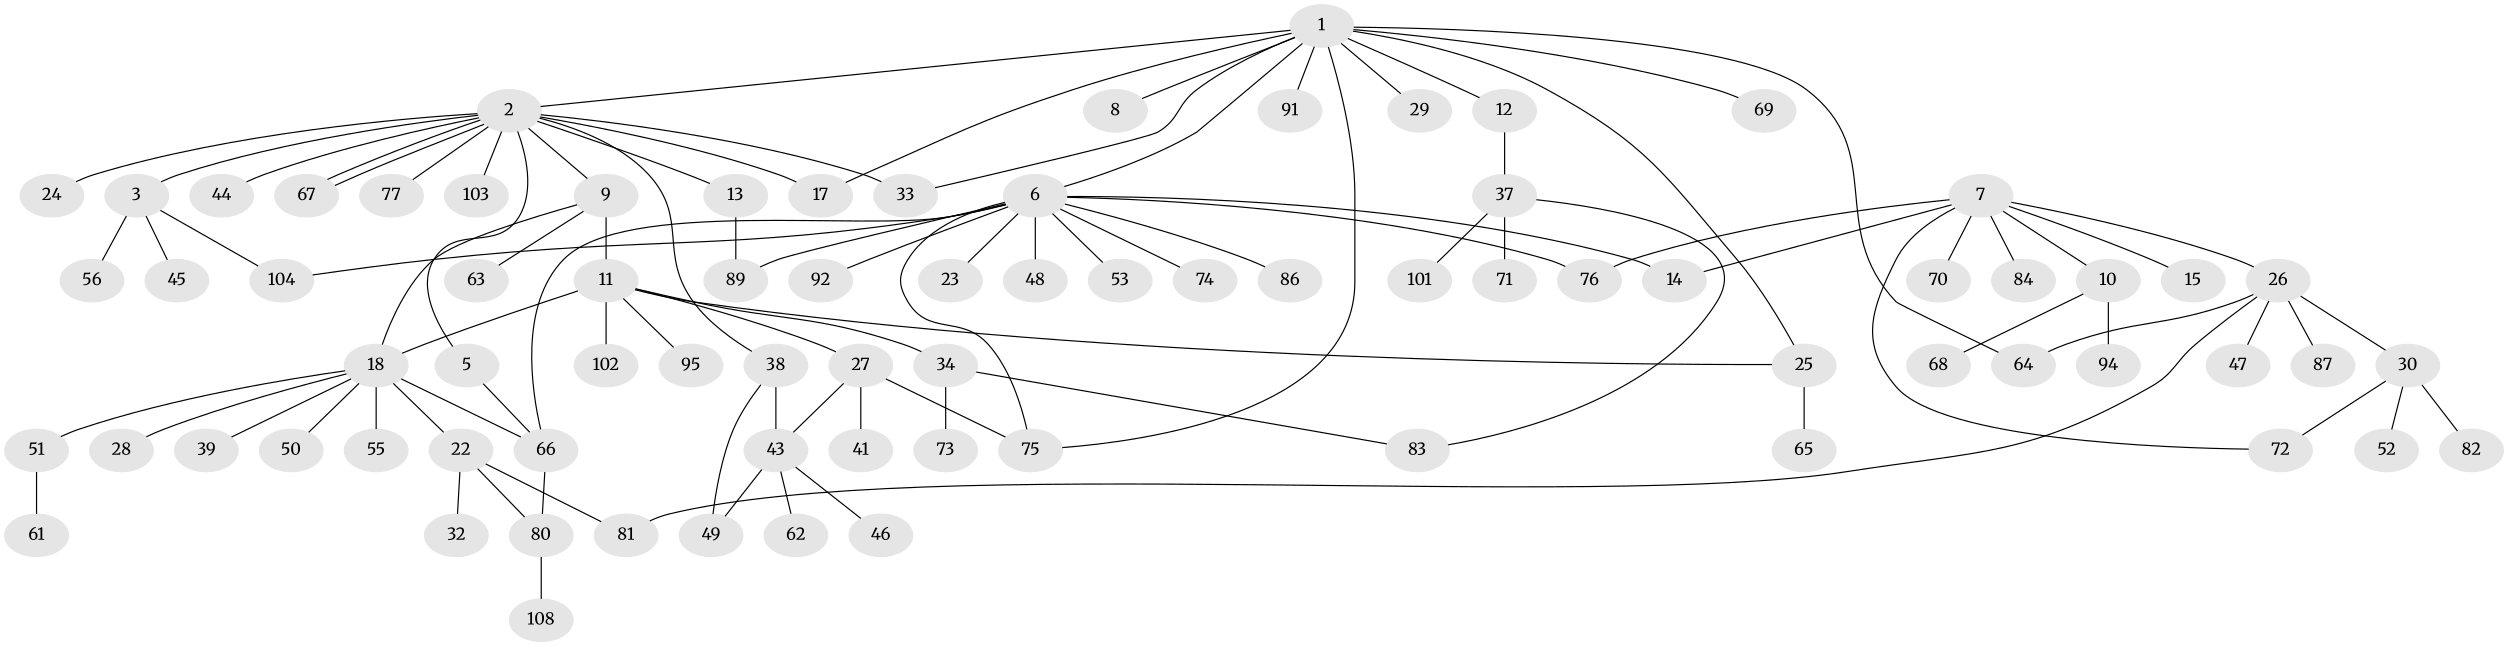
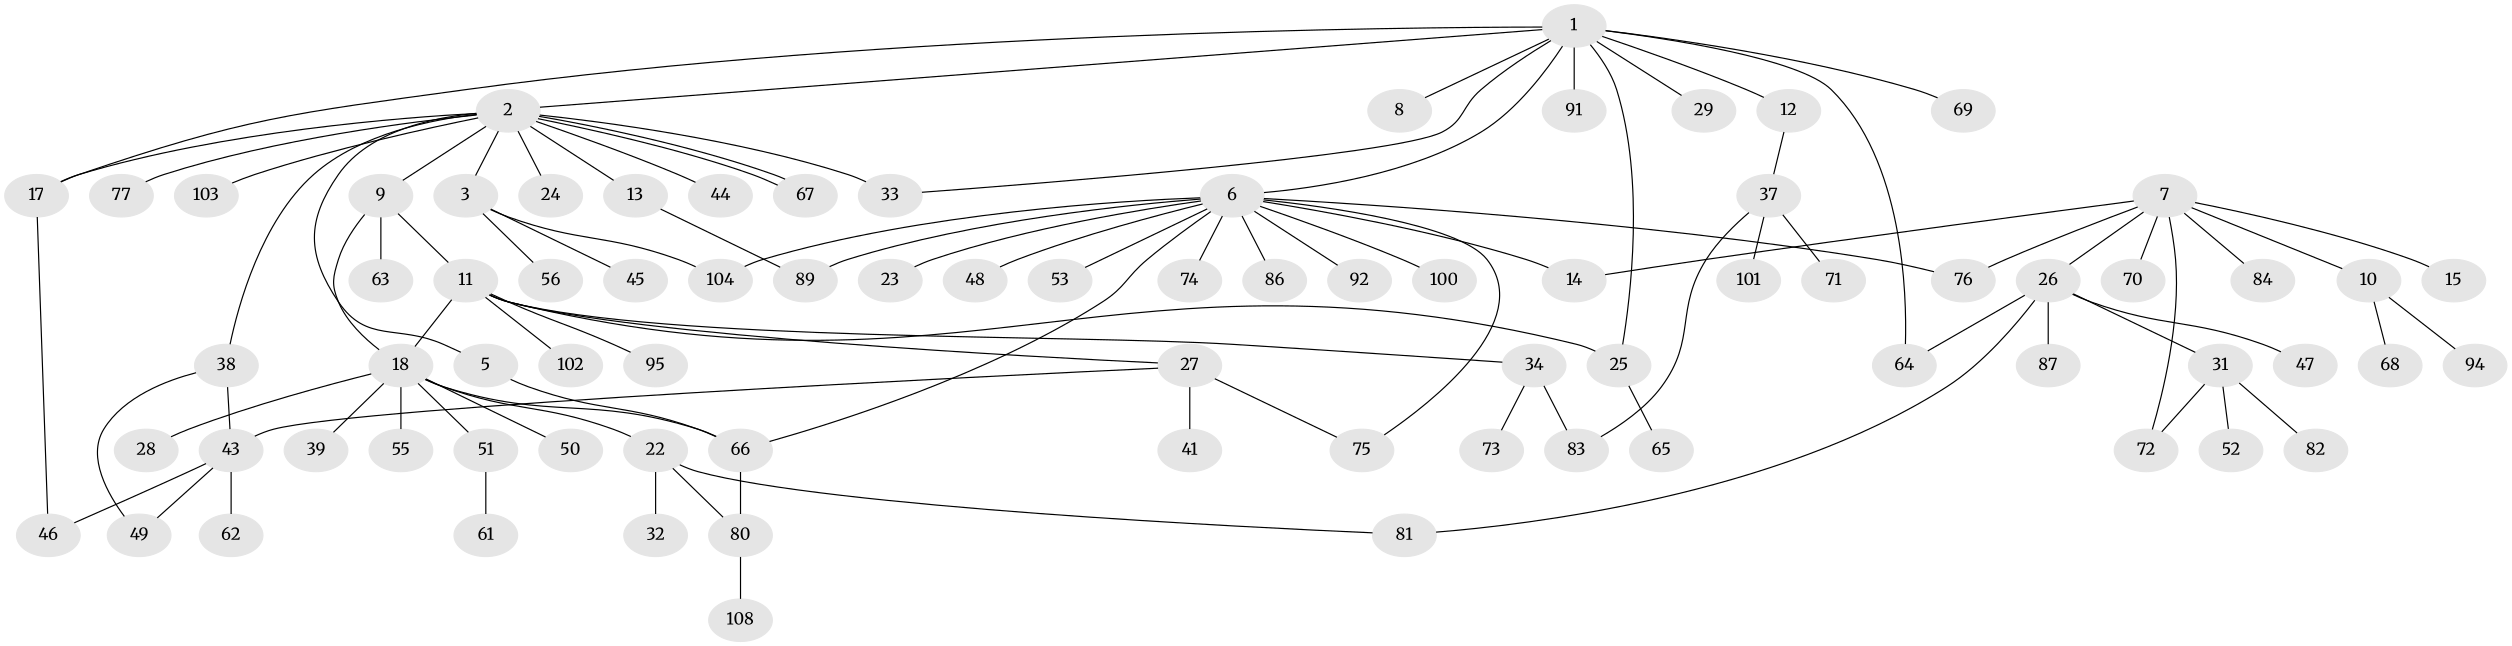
none -> (1444, 281)
(1335, 342) -> none
none -> (42, 365)
(2408, 366) -> (2220, 366)
